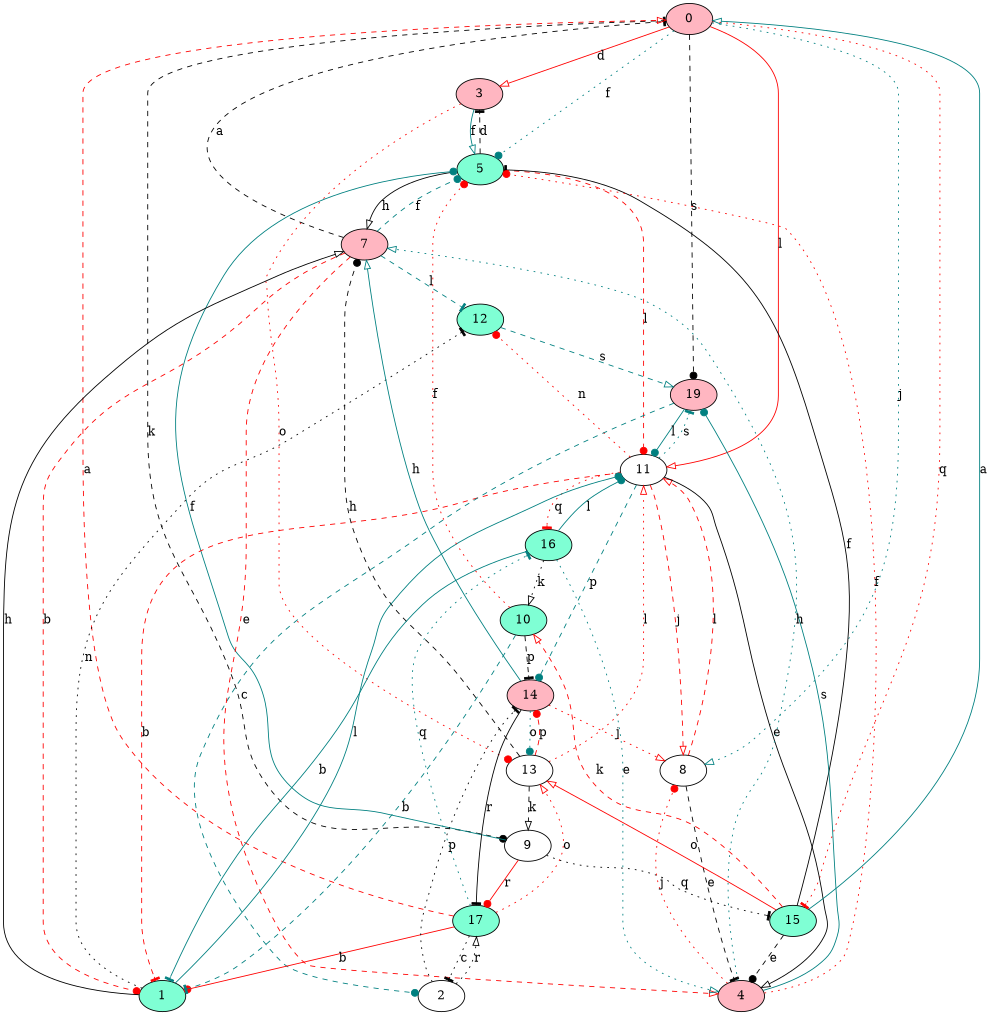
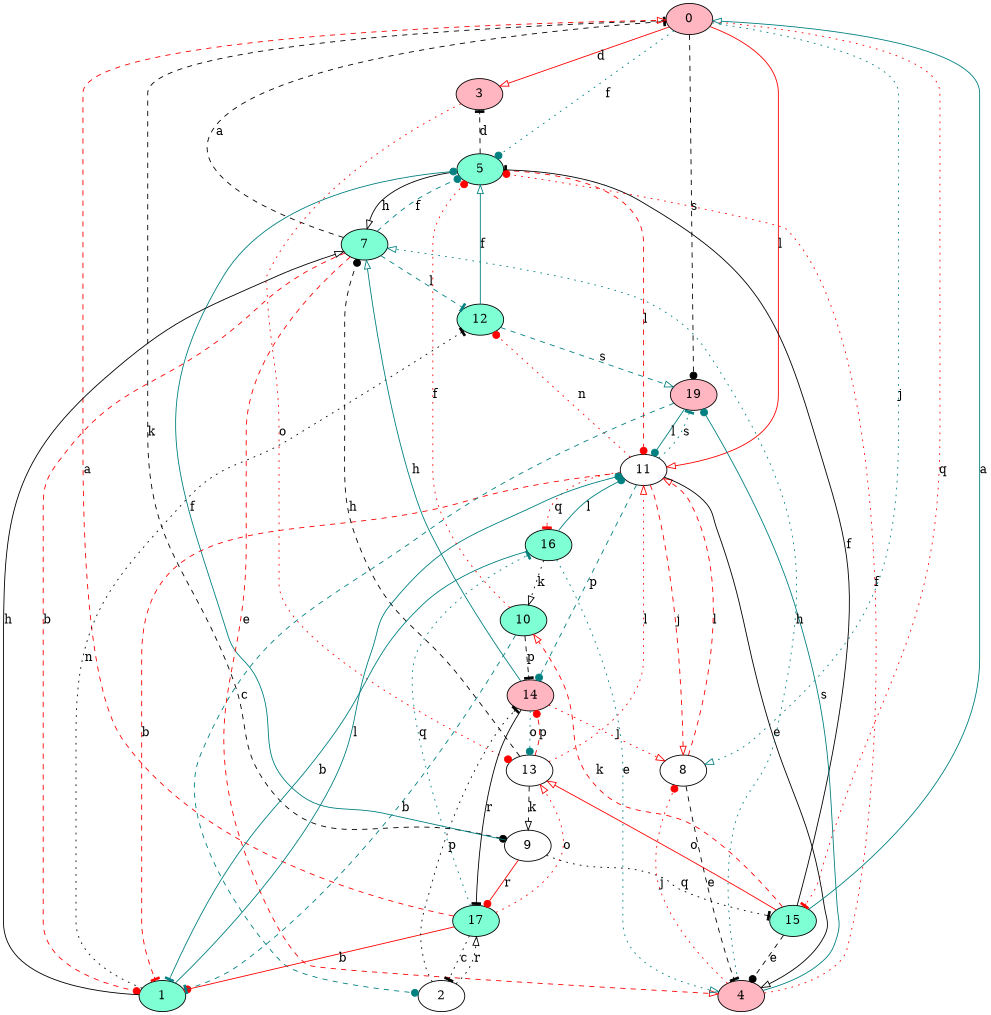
(471, 127) -> (480, 249)
(365, 244) -> (365, 244)
